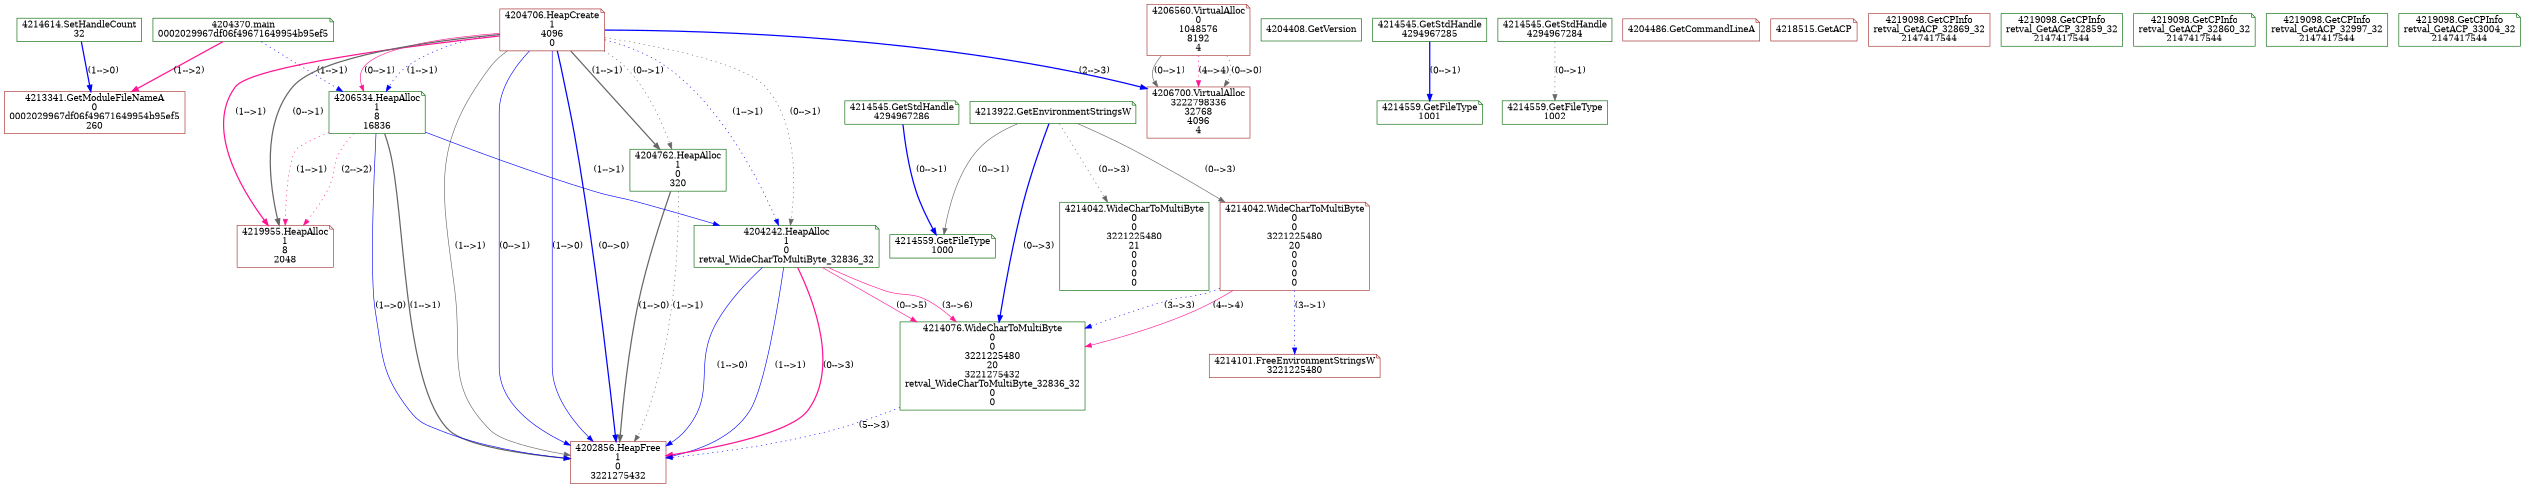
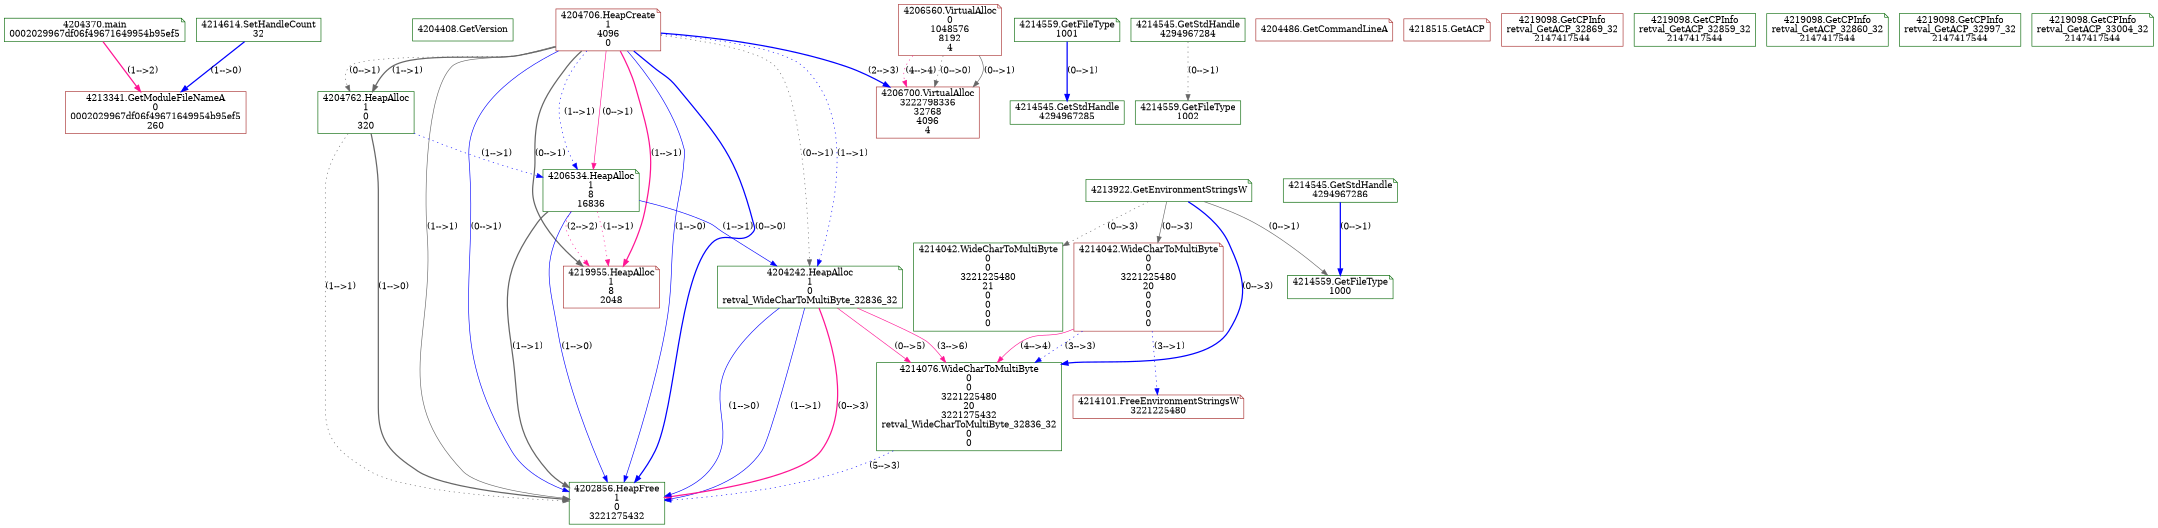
(293, 62) -> (475, 156)
(1430, 68) -> (1067, 68)
(618, 462) -> (617, 503)
